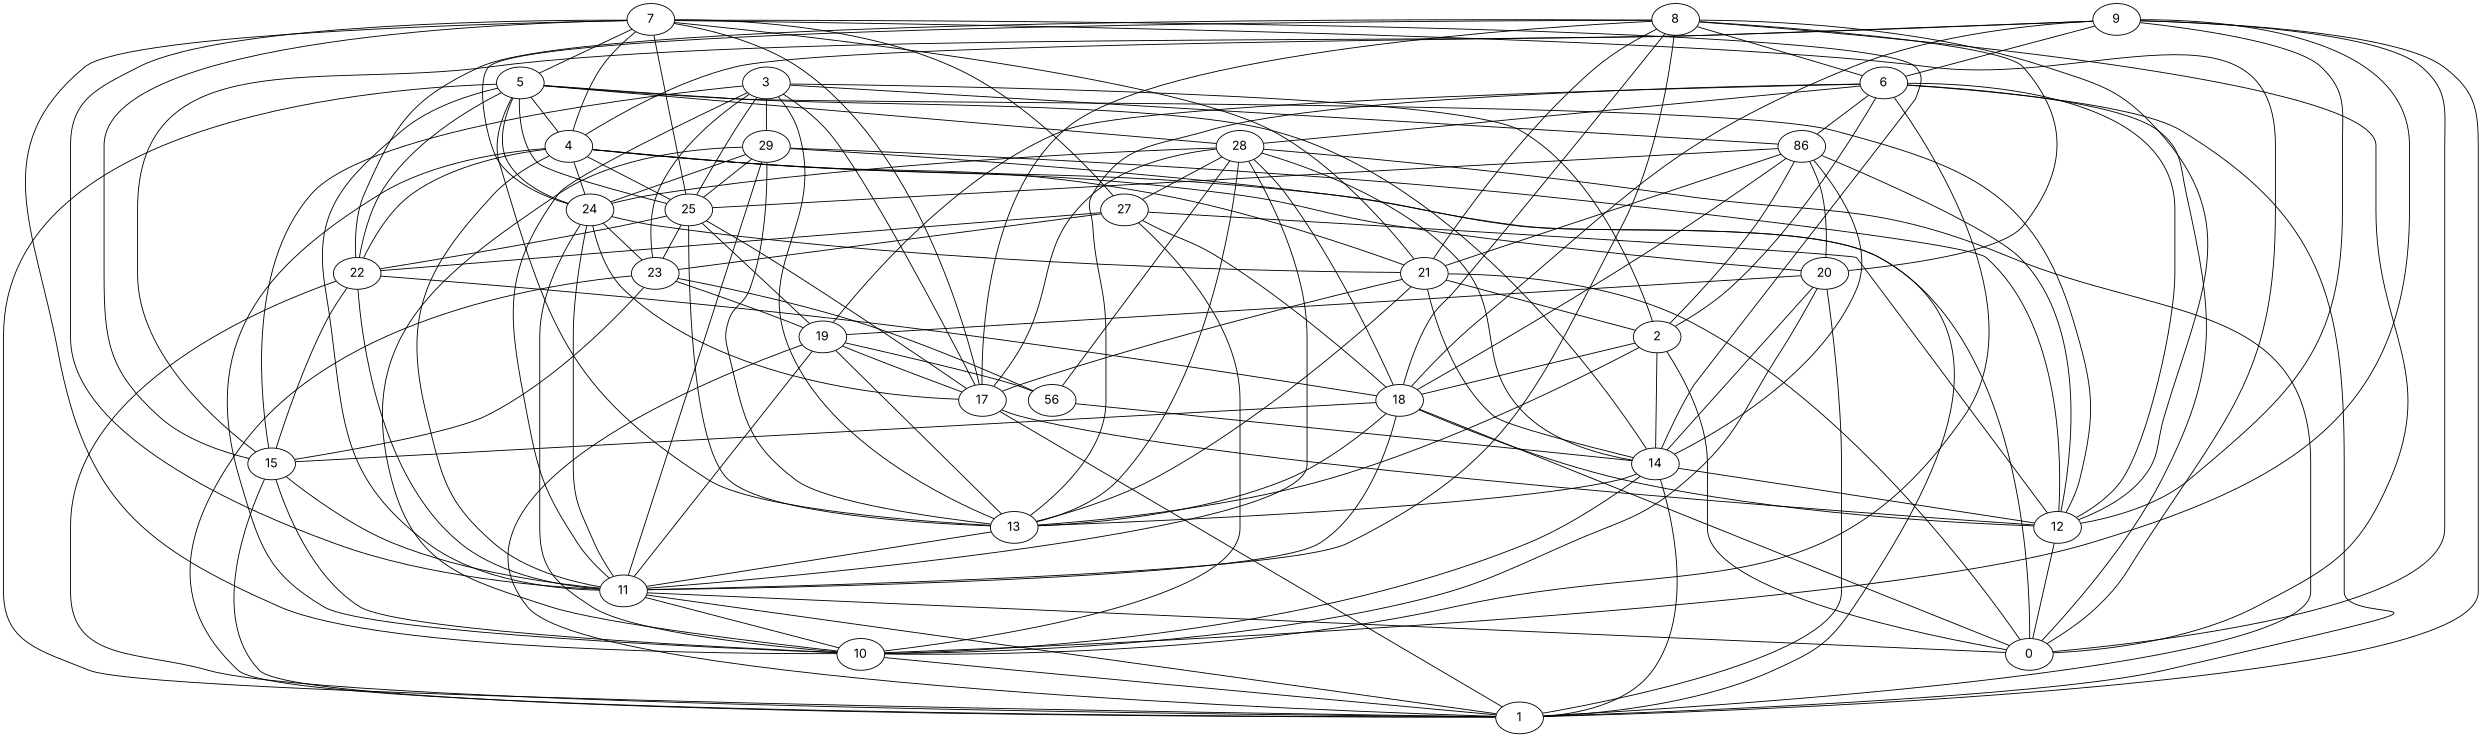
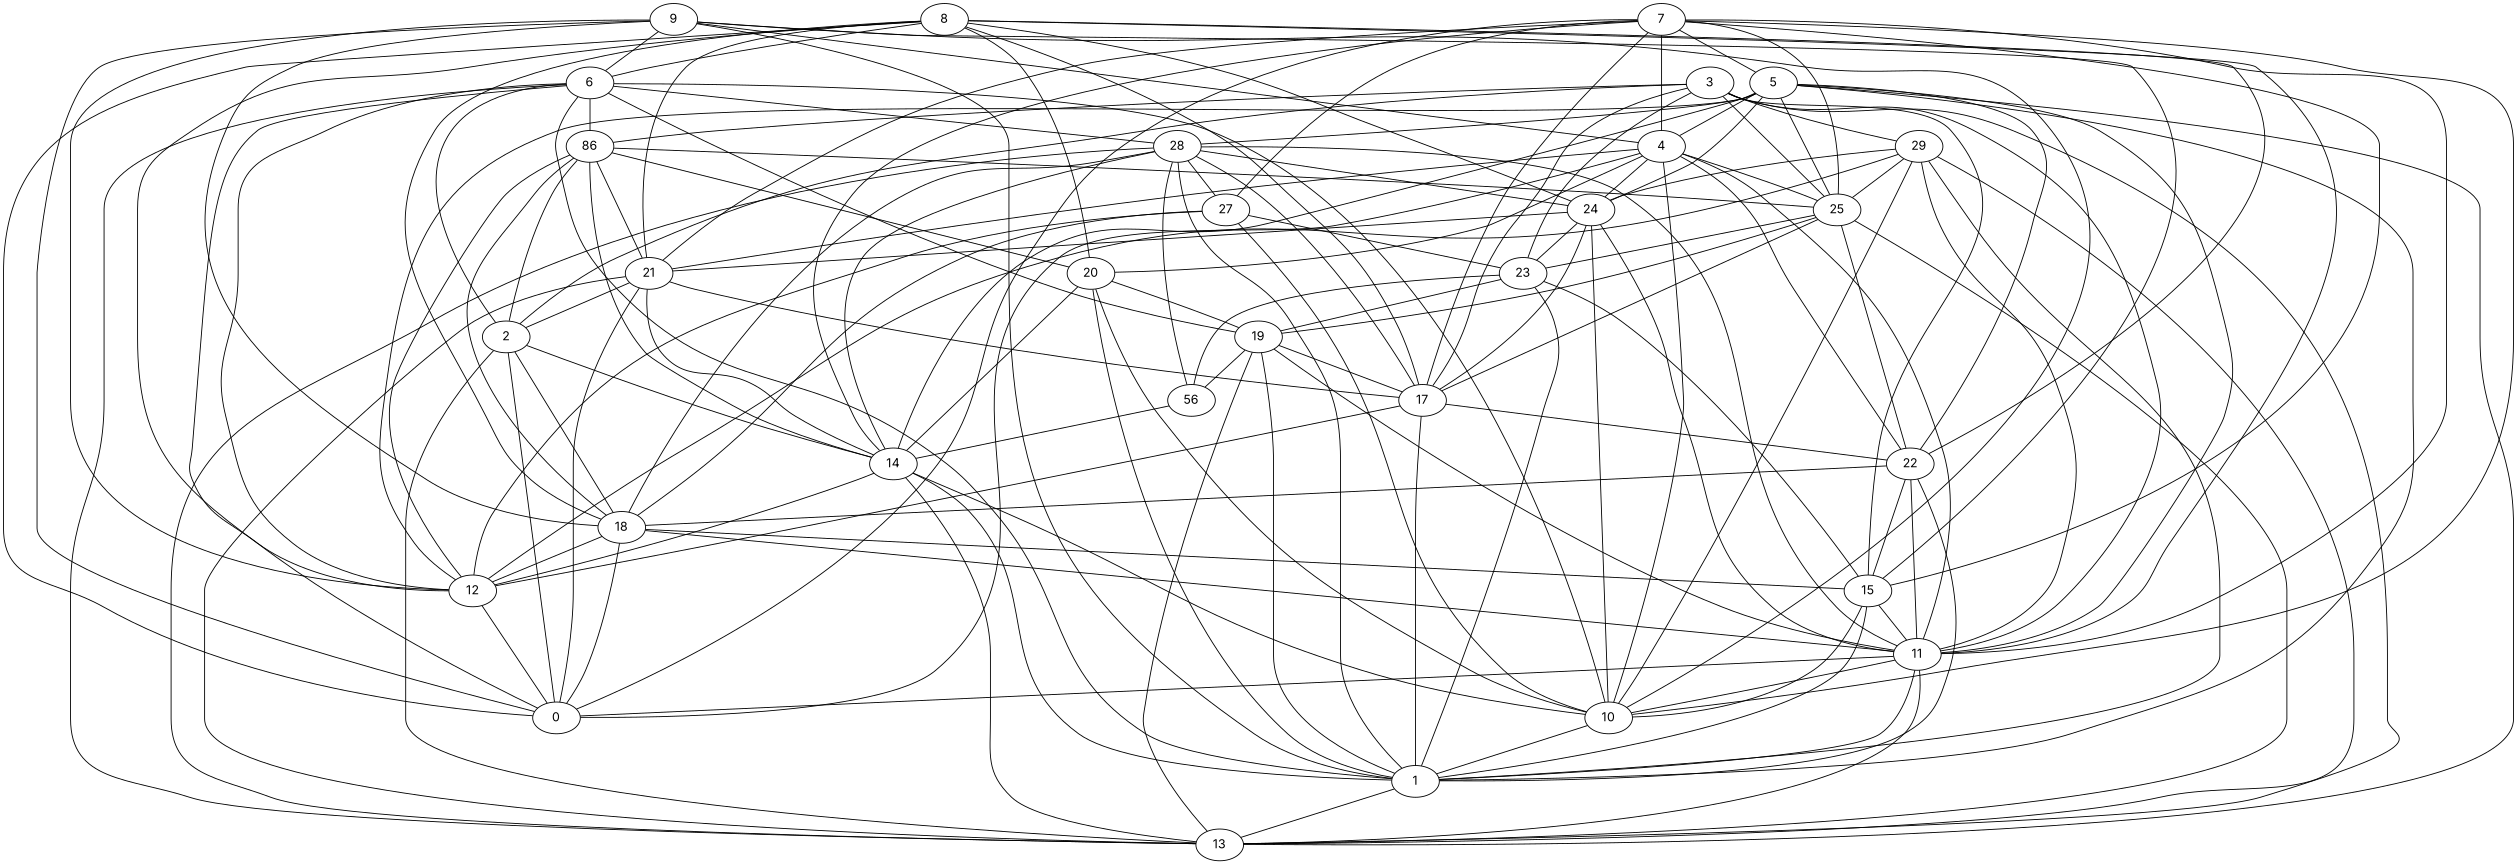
(705, 245) -> (1666, 432)
(1259, 490) -> (1317, 813)
